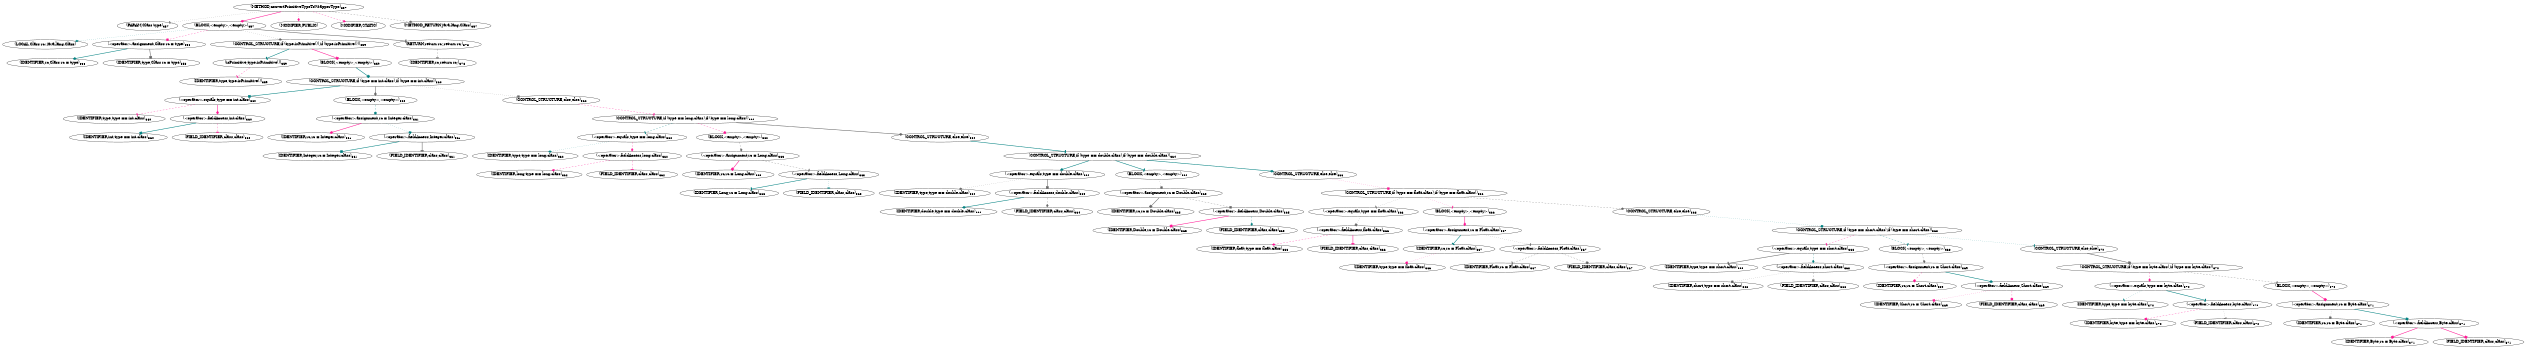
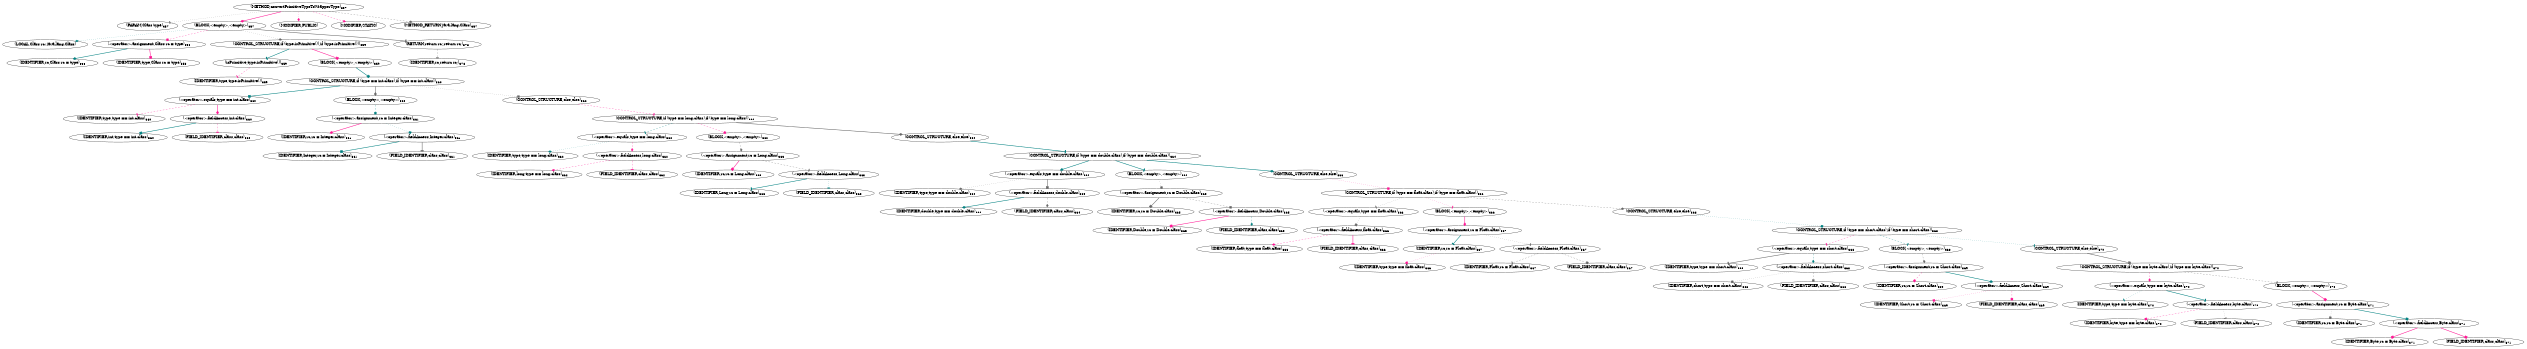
(150, 52) -> (150, 52)
